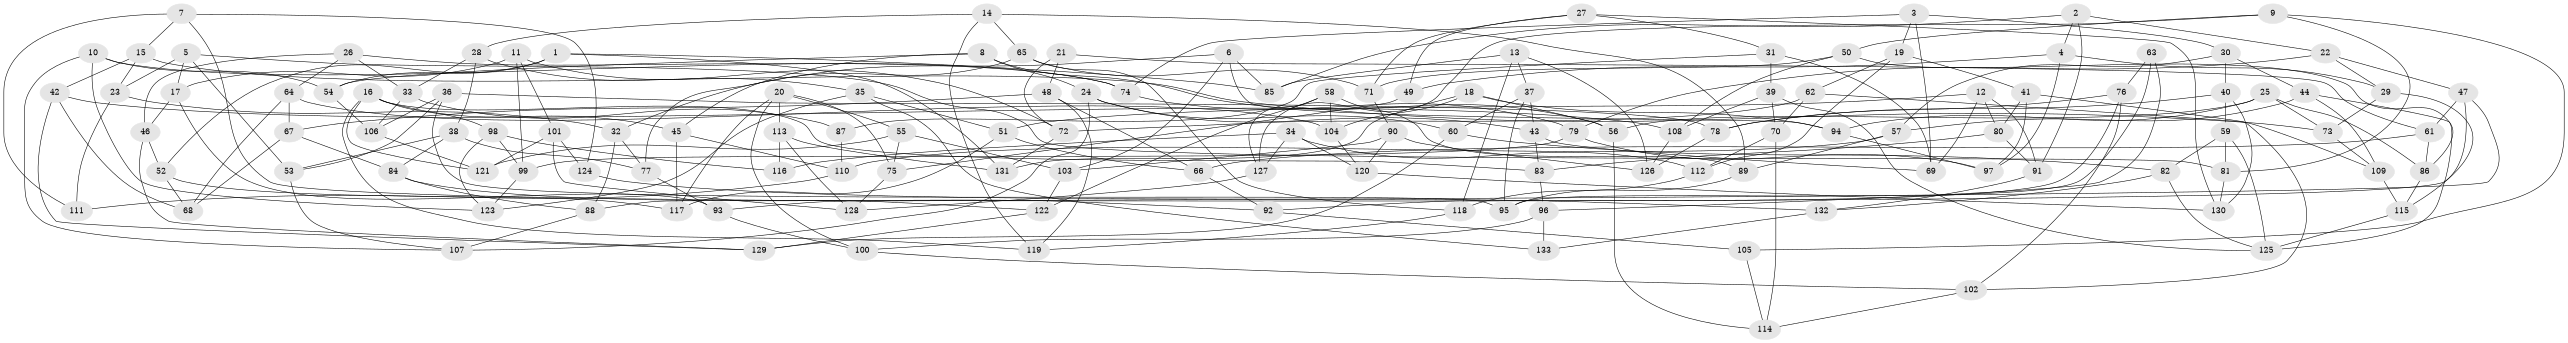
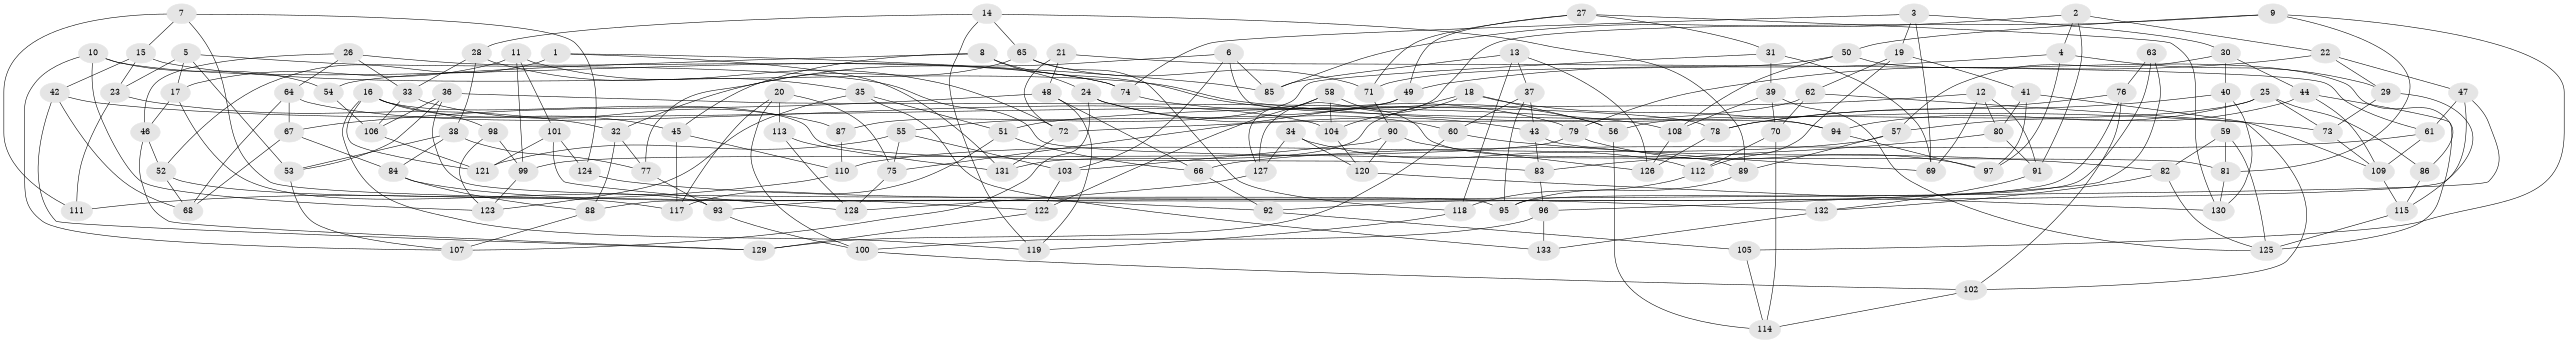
(442, 73) -> none
(861, 116) -> (1157, 118)
(2427, 152) -> (2404, 152)
(780, 172) -> none
